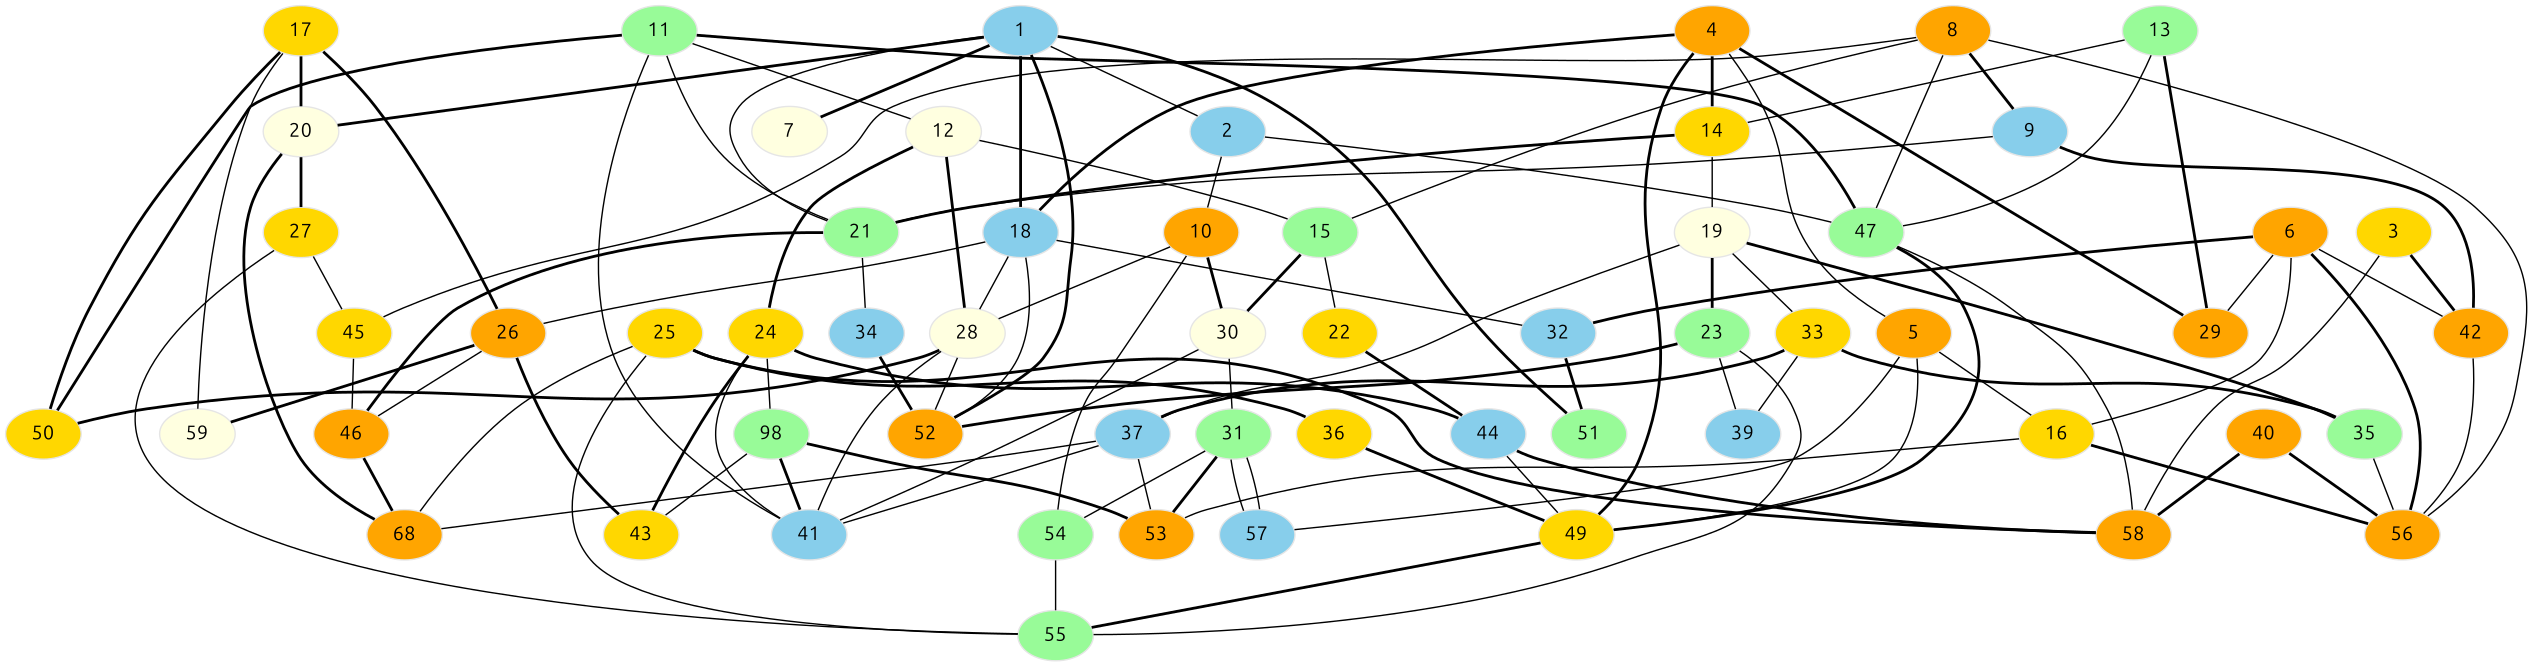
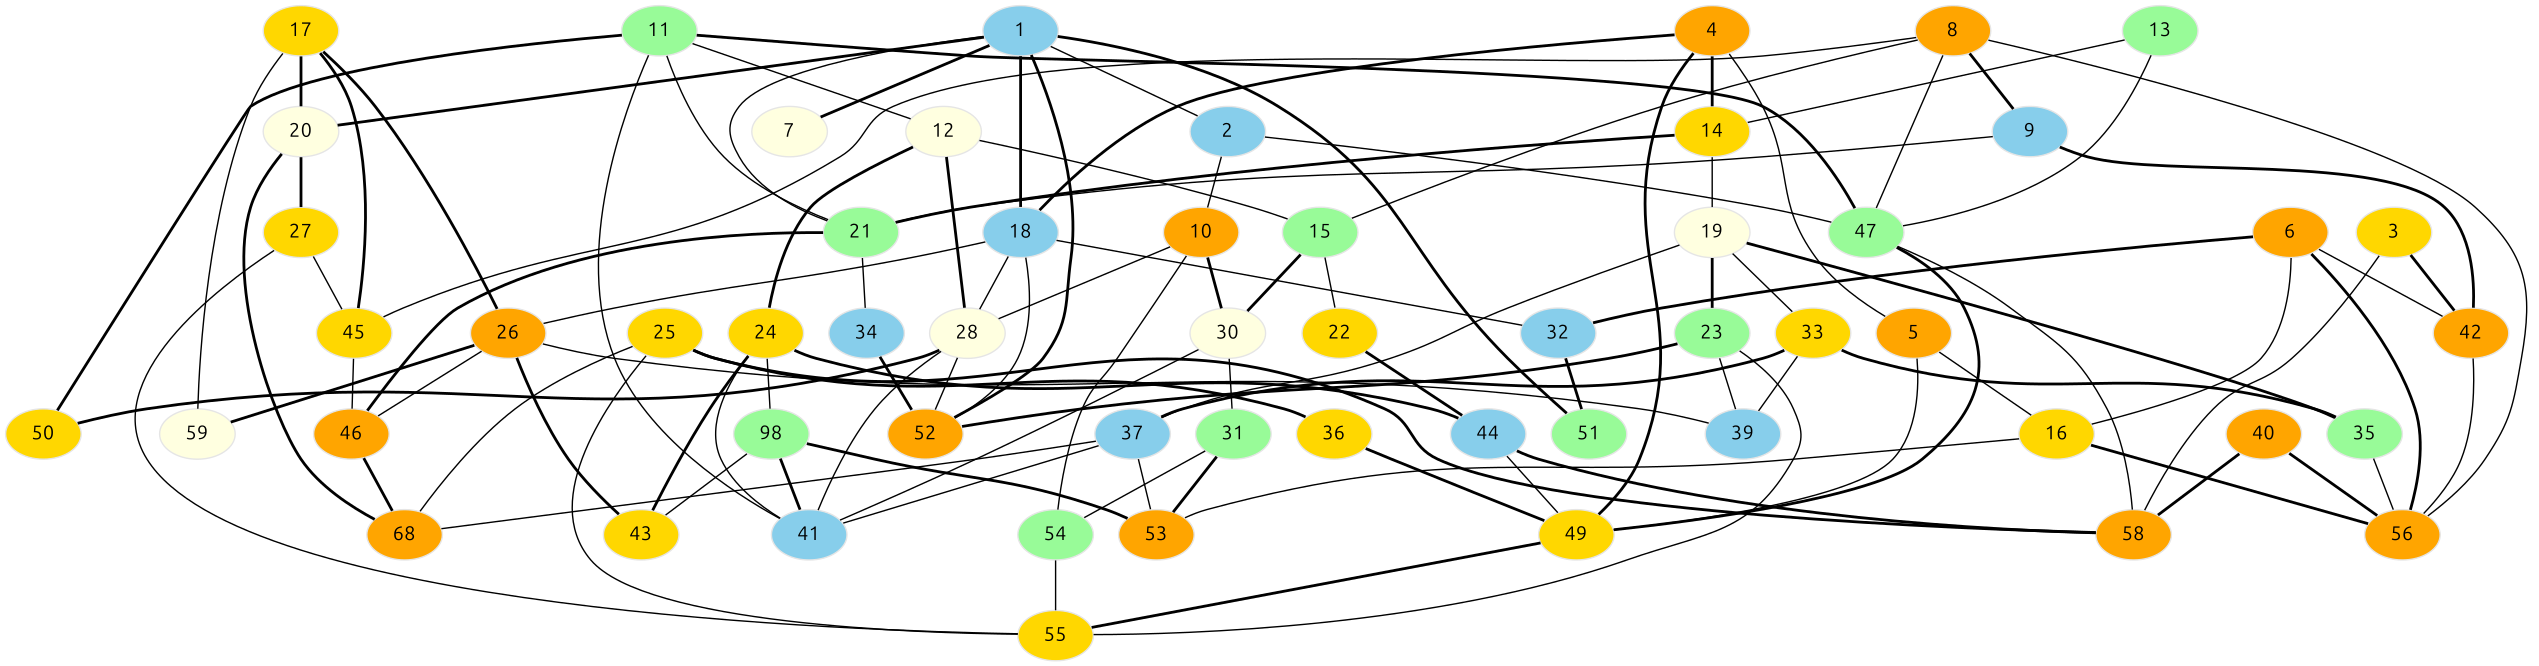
(143, 217) -> (364, 176)
(2211, 333) -> none
none -> (1126, 383)
(1257, 535) -> none
(1056, 636) -> (1056, 636)
